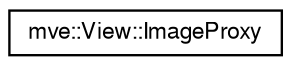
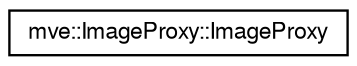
(146, 33) -> (178, 33)
